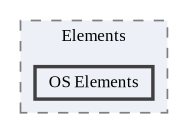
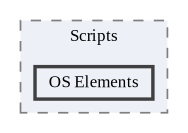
(94, 37) -> (94, 37)
